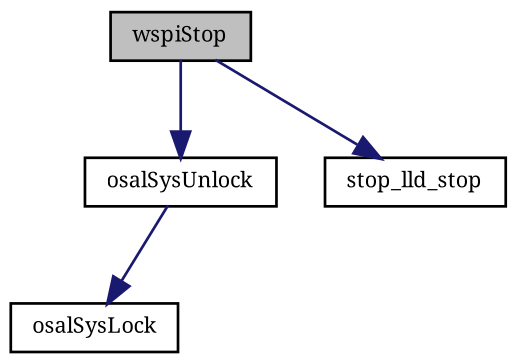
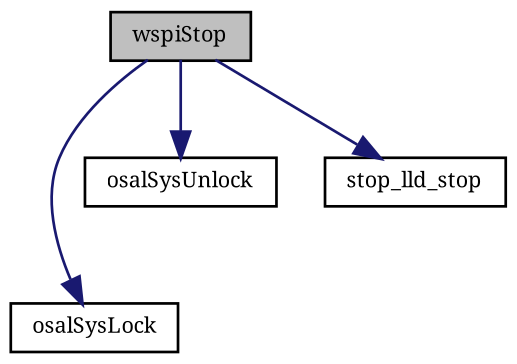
(145, 243) -> (61, 154)
